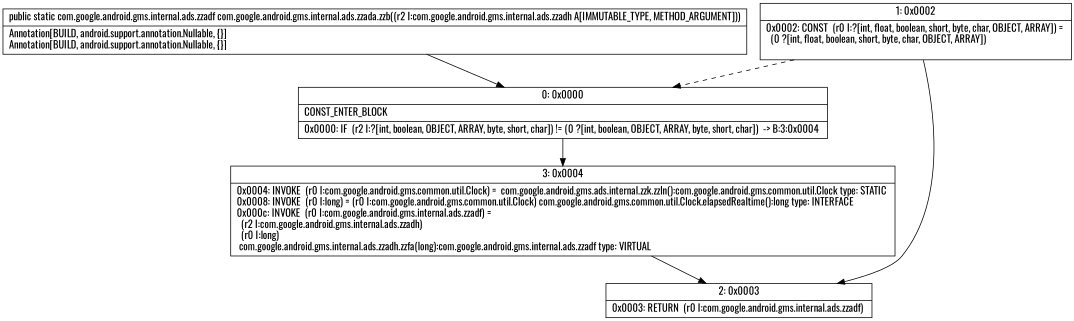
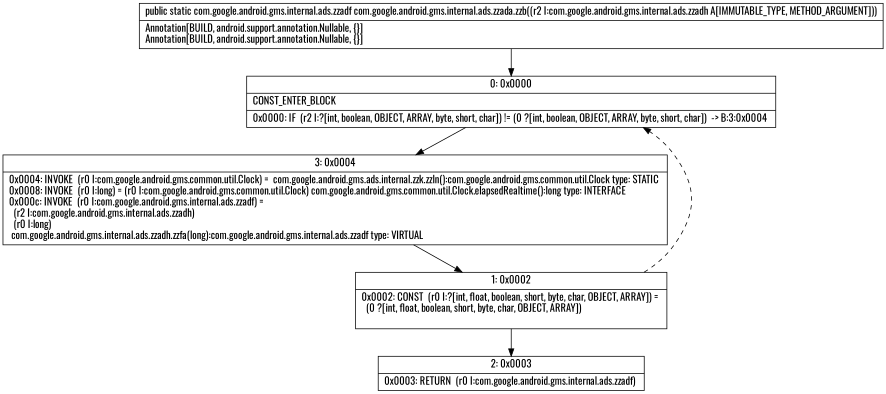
(675, 268) -> (434, 257)
